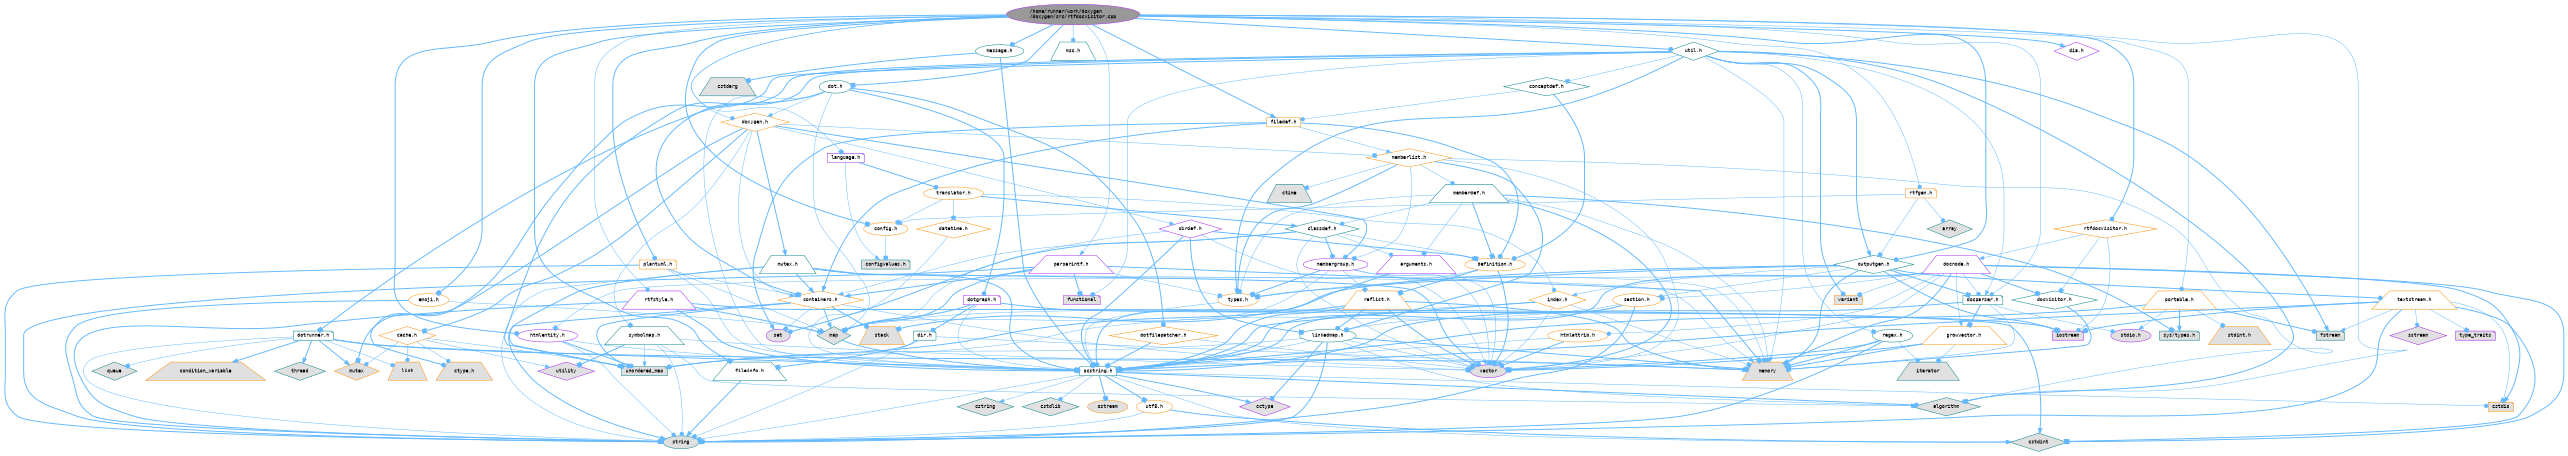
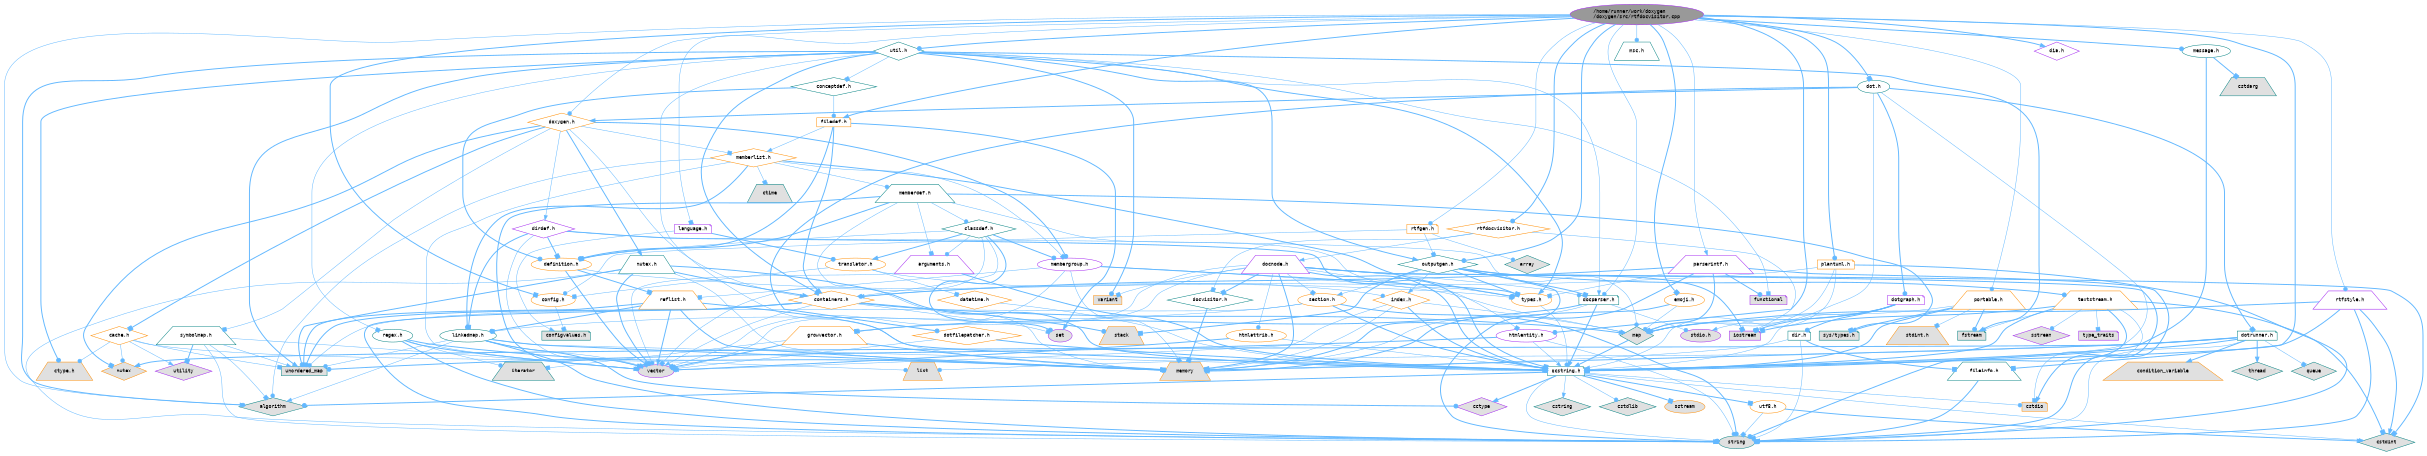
(798, 103) -> (1226, 102)
(1175, 215) -> (920, 246)
(1077, 282) -> (1745, 286)
